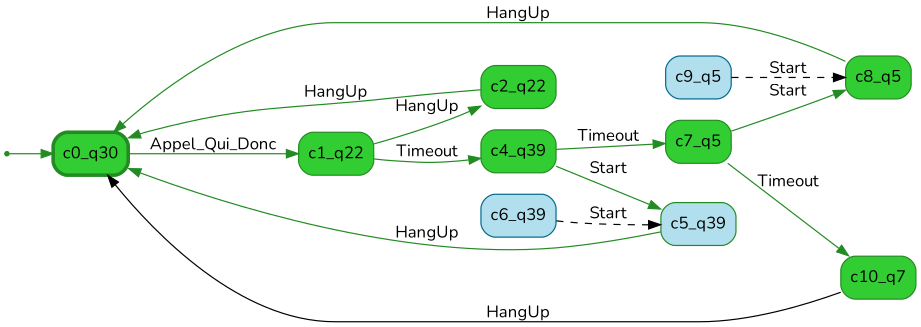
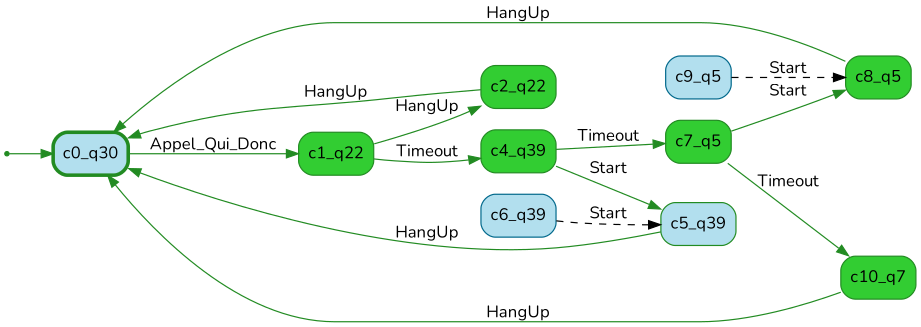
(91, 154) -> (91, 154)
(456, 322) -> (456, 322)
